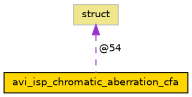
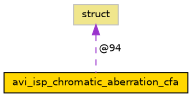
(109, 49) -> (109, 49)
